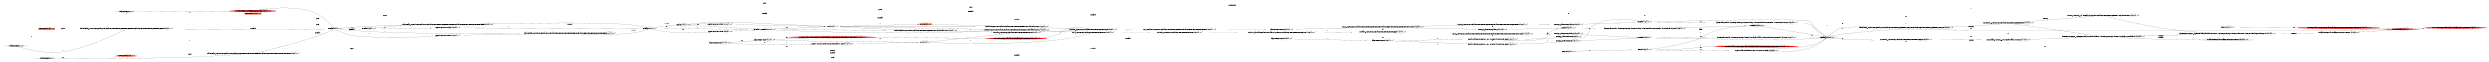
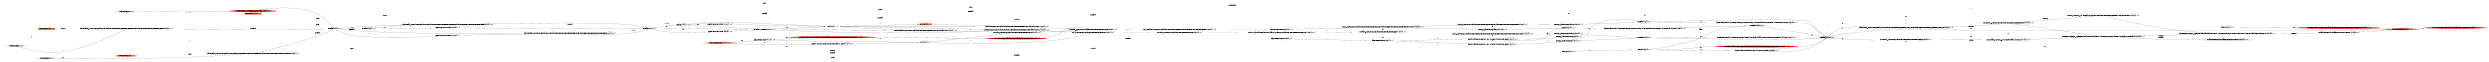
(720, 43) -> (720, 43)
